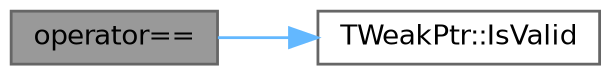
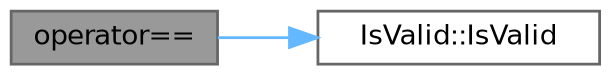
(459, 38) -> (459, 38)
